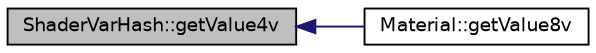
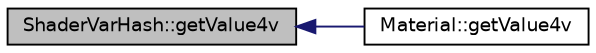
(477, 27) -> (477, 27)
